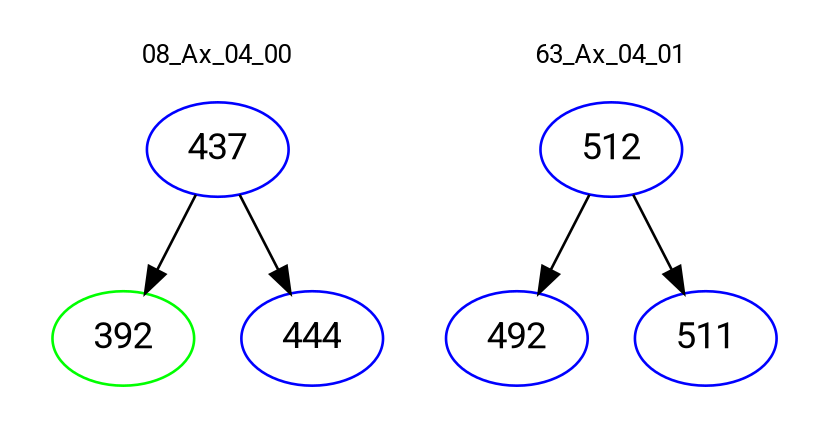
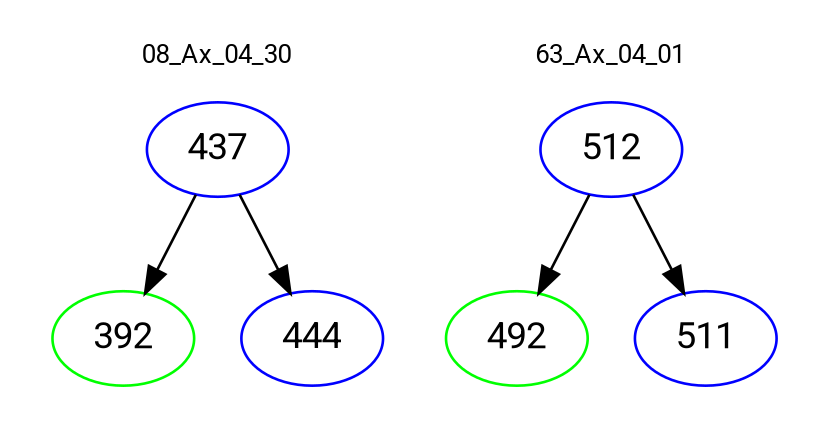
(218, 56) -> (218, 56)
(517, 338) -> (517, 338)
